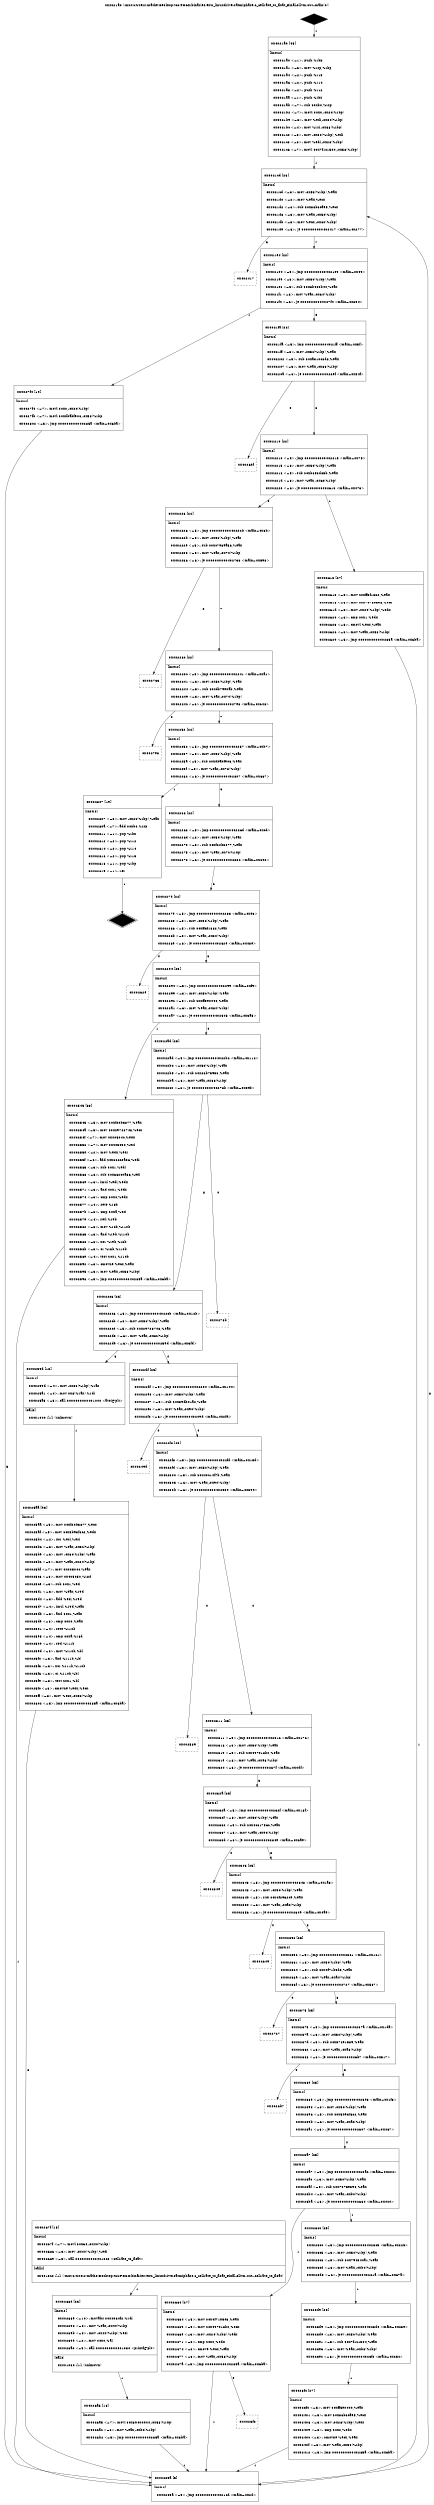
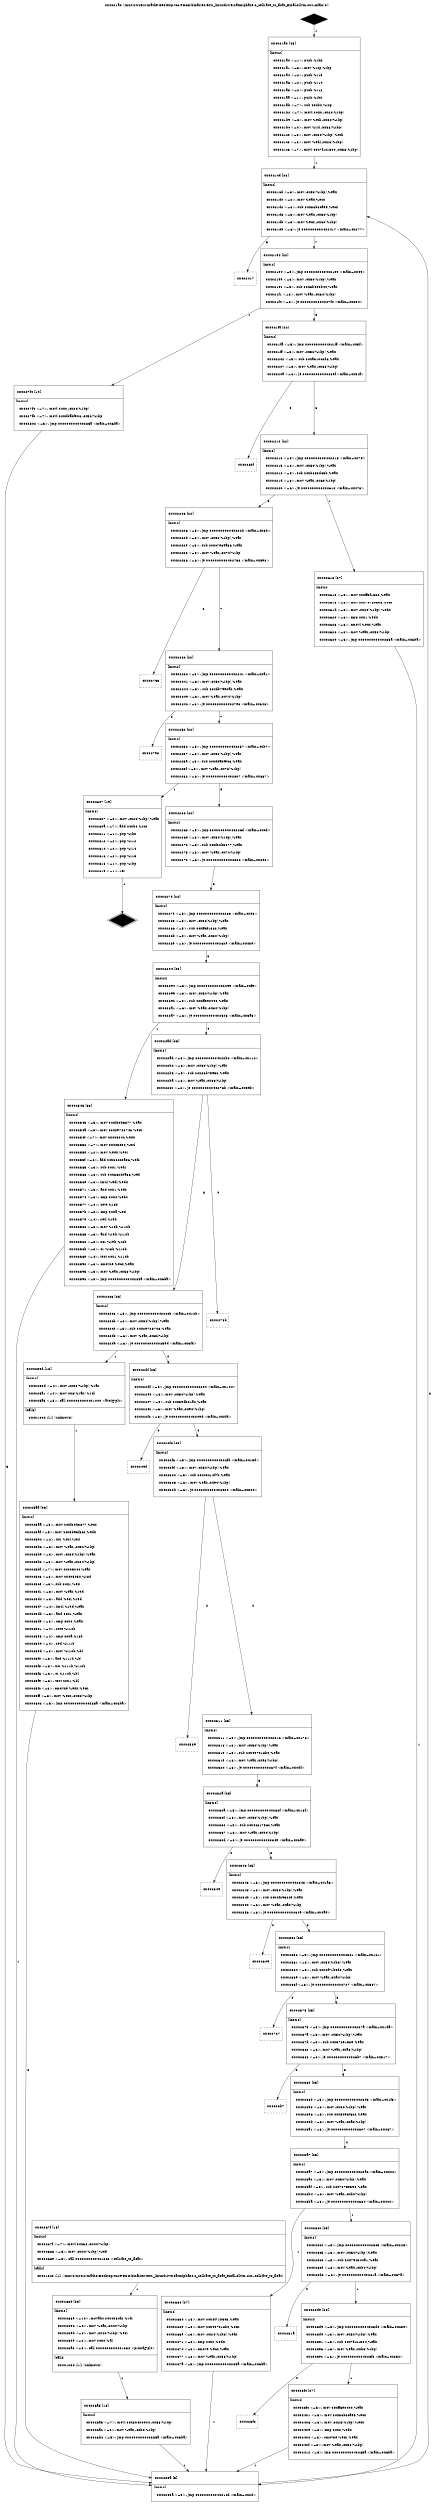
(137, 993) -> none
(115, 1357) -> (115, 1357)
none -> (286, 2334)
(237, 2392) -> (283, 2387)
